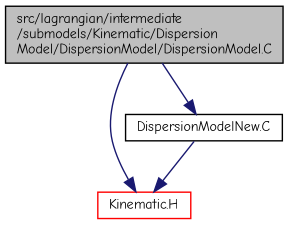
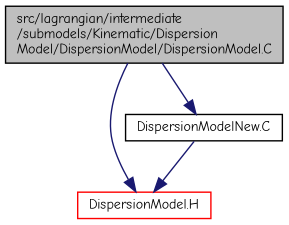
(144, 205) -> (144, 205)
